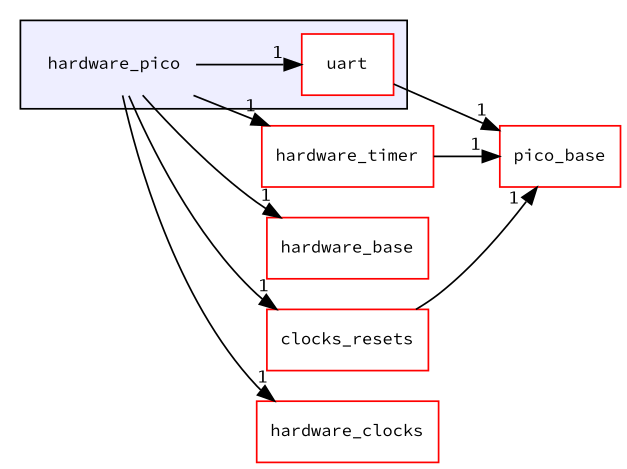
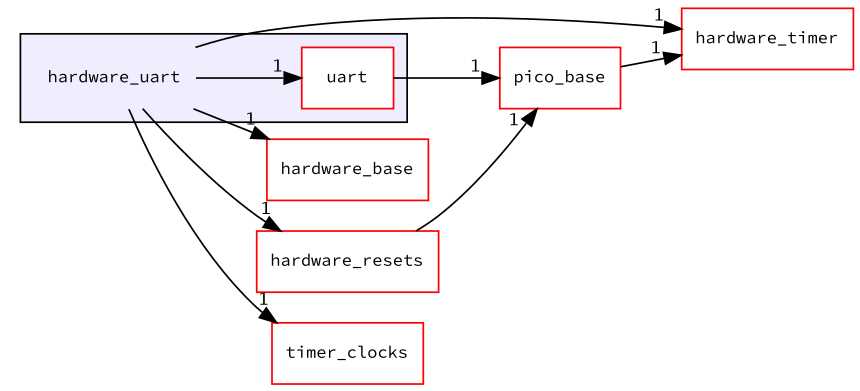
(115, 65) -> (115, 78)
(458, 156) -> (643, 63)
(348, 340) -> (348, 262)
(348, 432) -> (348, 353)
